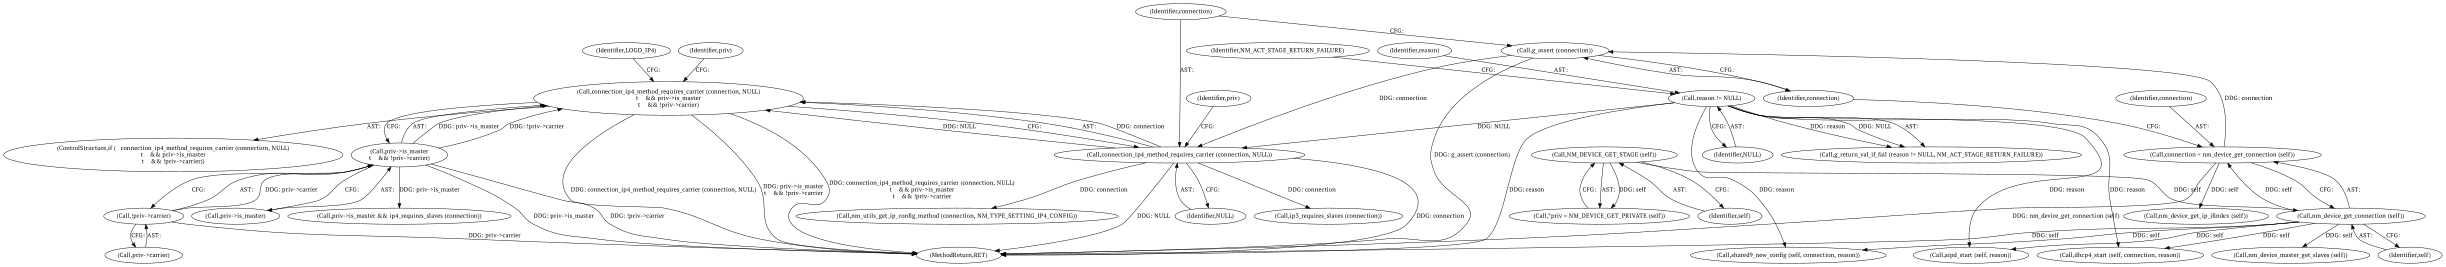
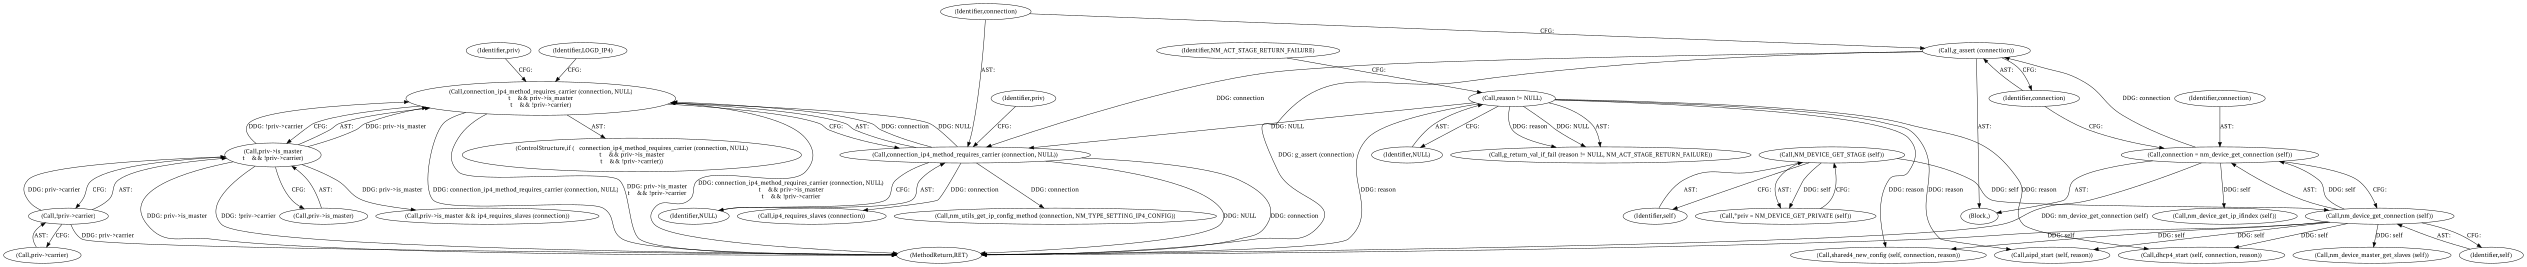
(1415, 51) -> none
(1328, 216) -> (812, 216)
none -> (1979, 216)
(1788, 255) -> (1888, 255)
